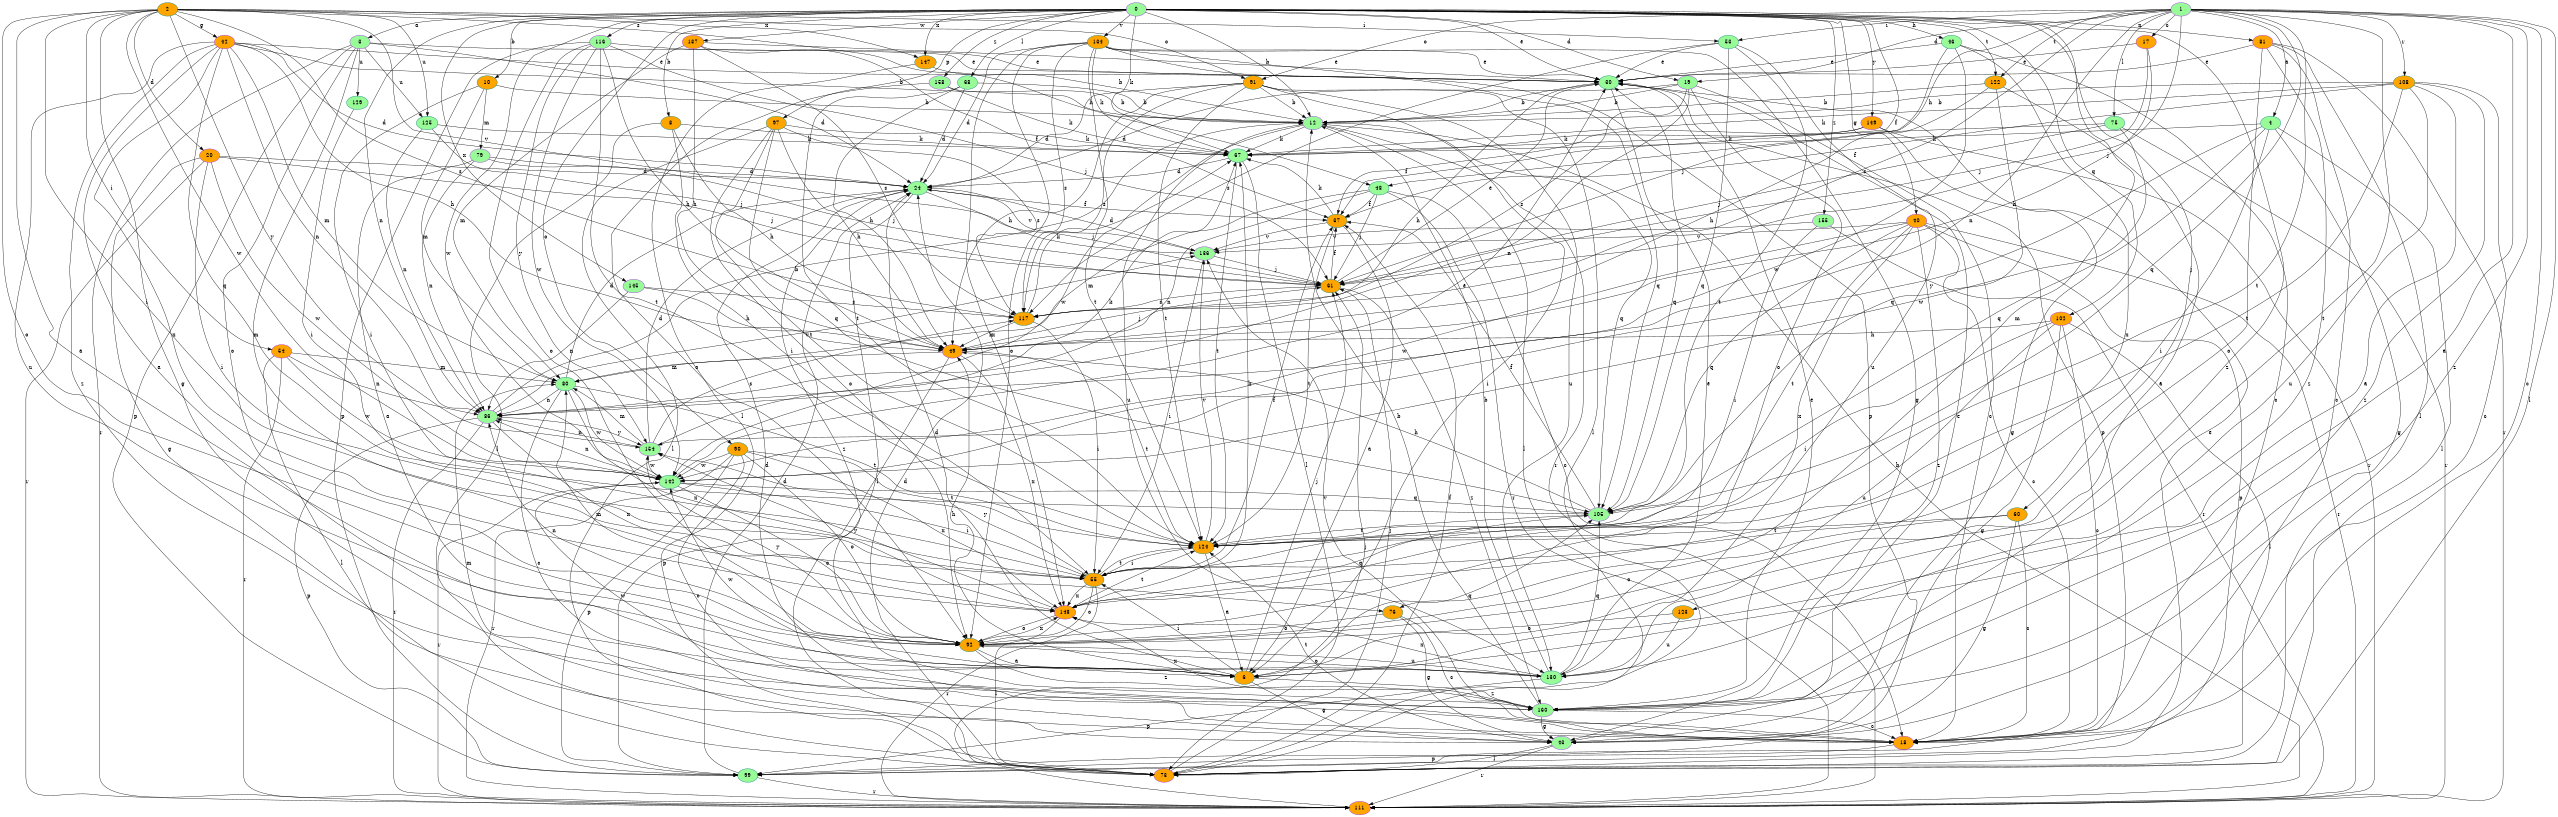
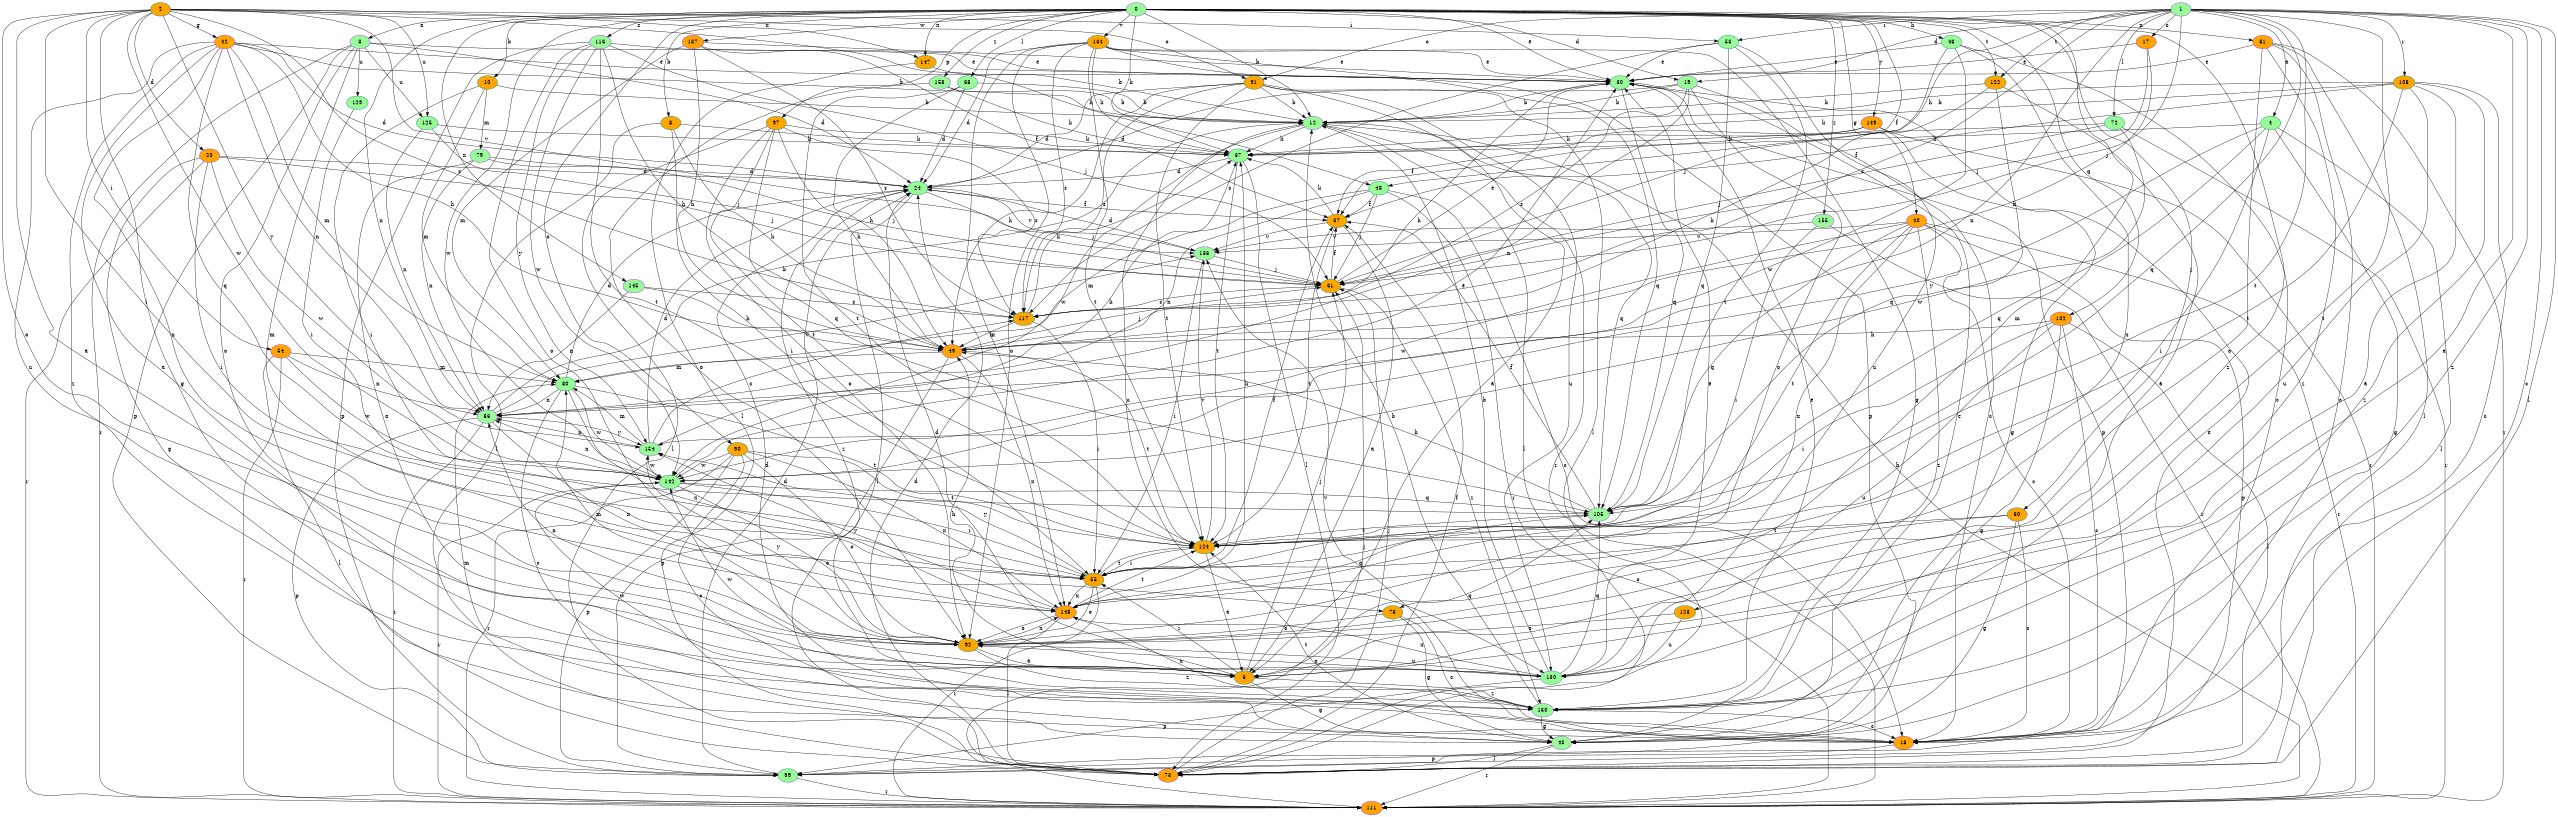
(2115, 123) -> (2115, 123)
(1488, 384) -> (1493, 384)
